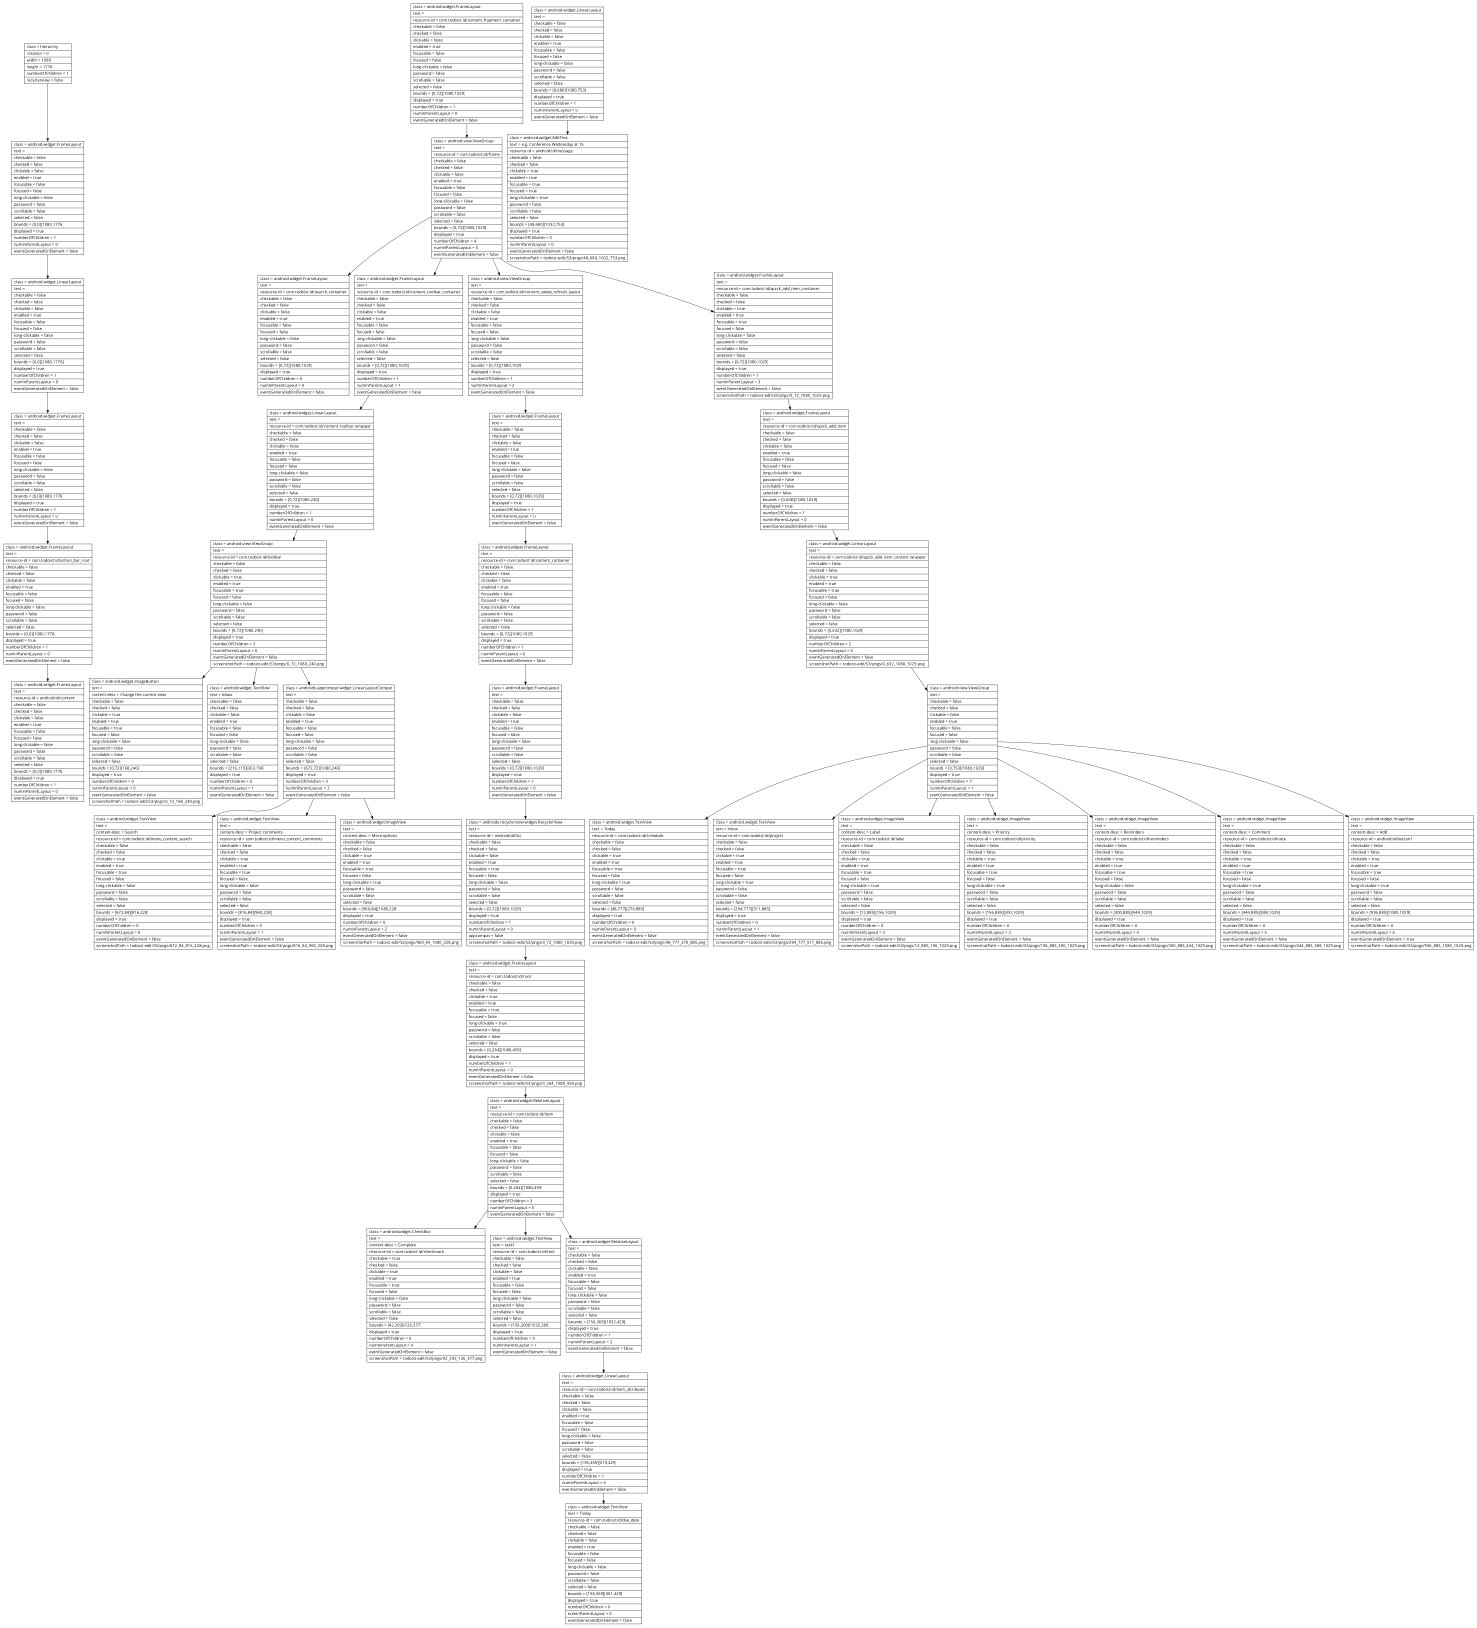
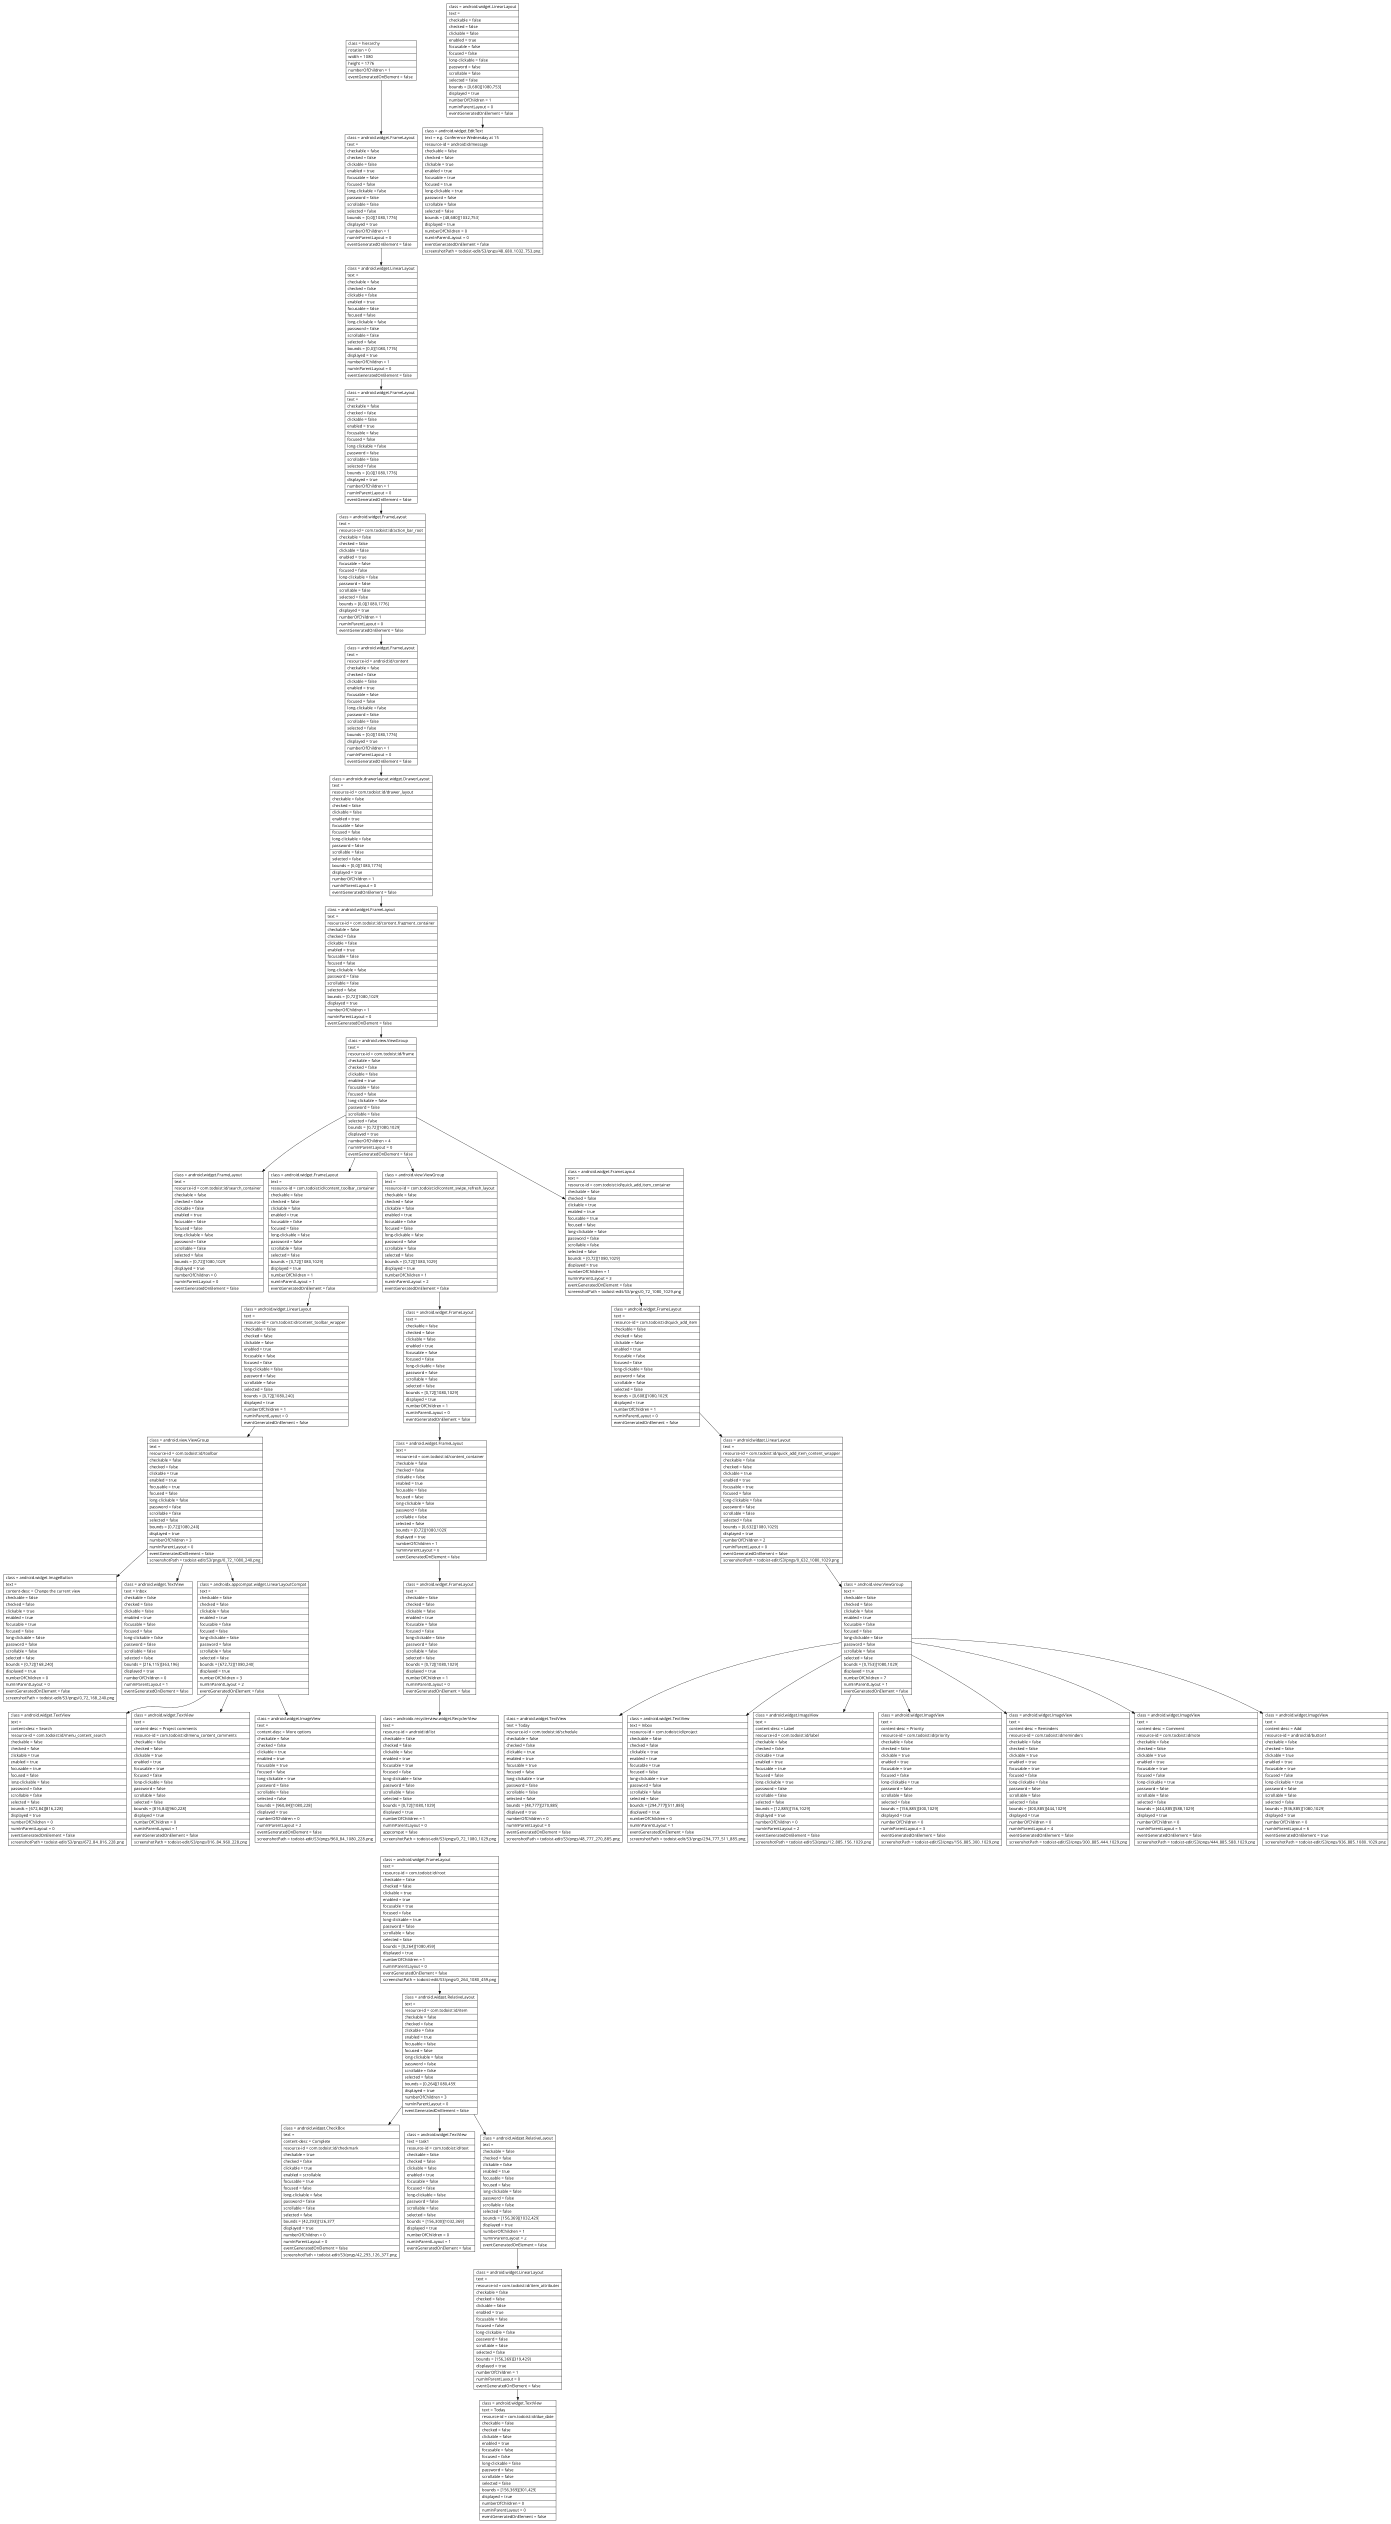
(45, 80) -> (381, 77)
none -> (381, 836)
(383, 1279) -> (302, 2175)
